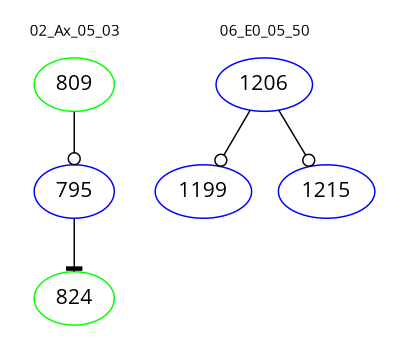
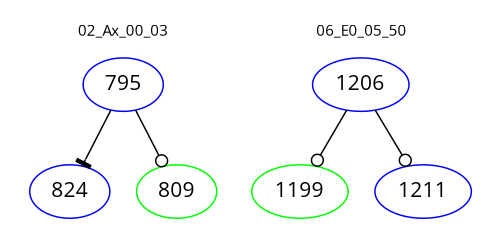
(75, 32) -> (123, 32)
(74, 132) -> (147, 133)
(203, 192) -> (300, 192)
(327, 192) -> (423, 192)
(74, 298) -> (70, 192)
